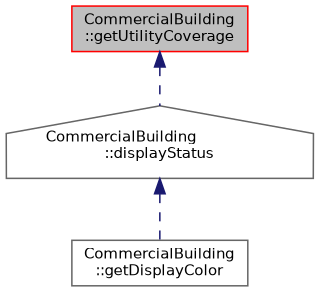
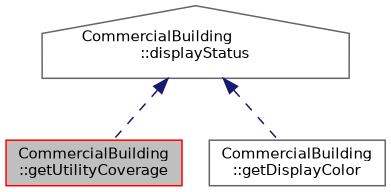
(160, 87) -> (135, 115)
